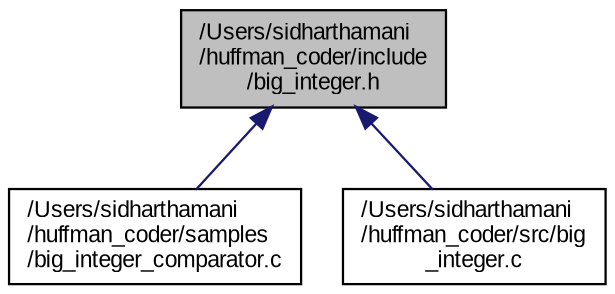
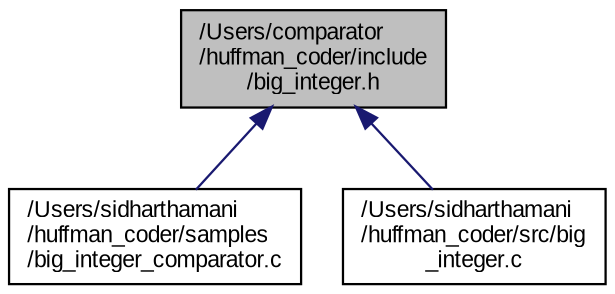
(314, 59) -> (314, 59)
